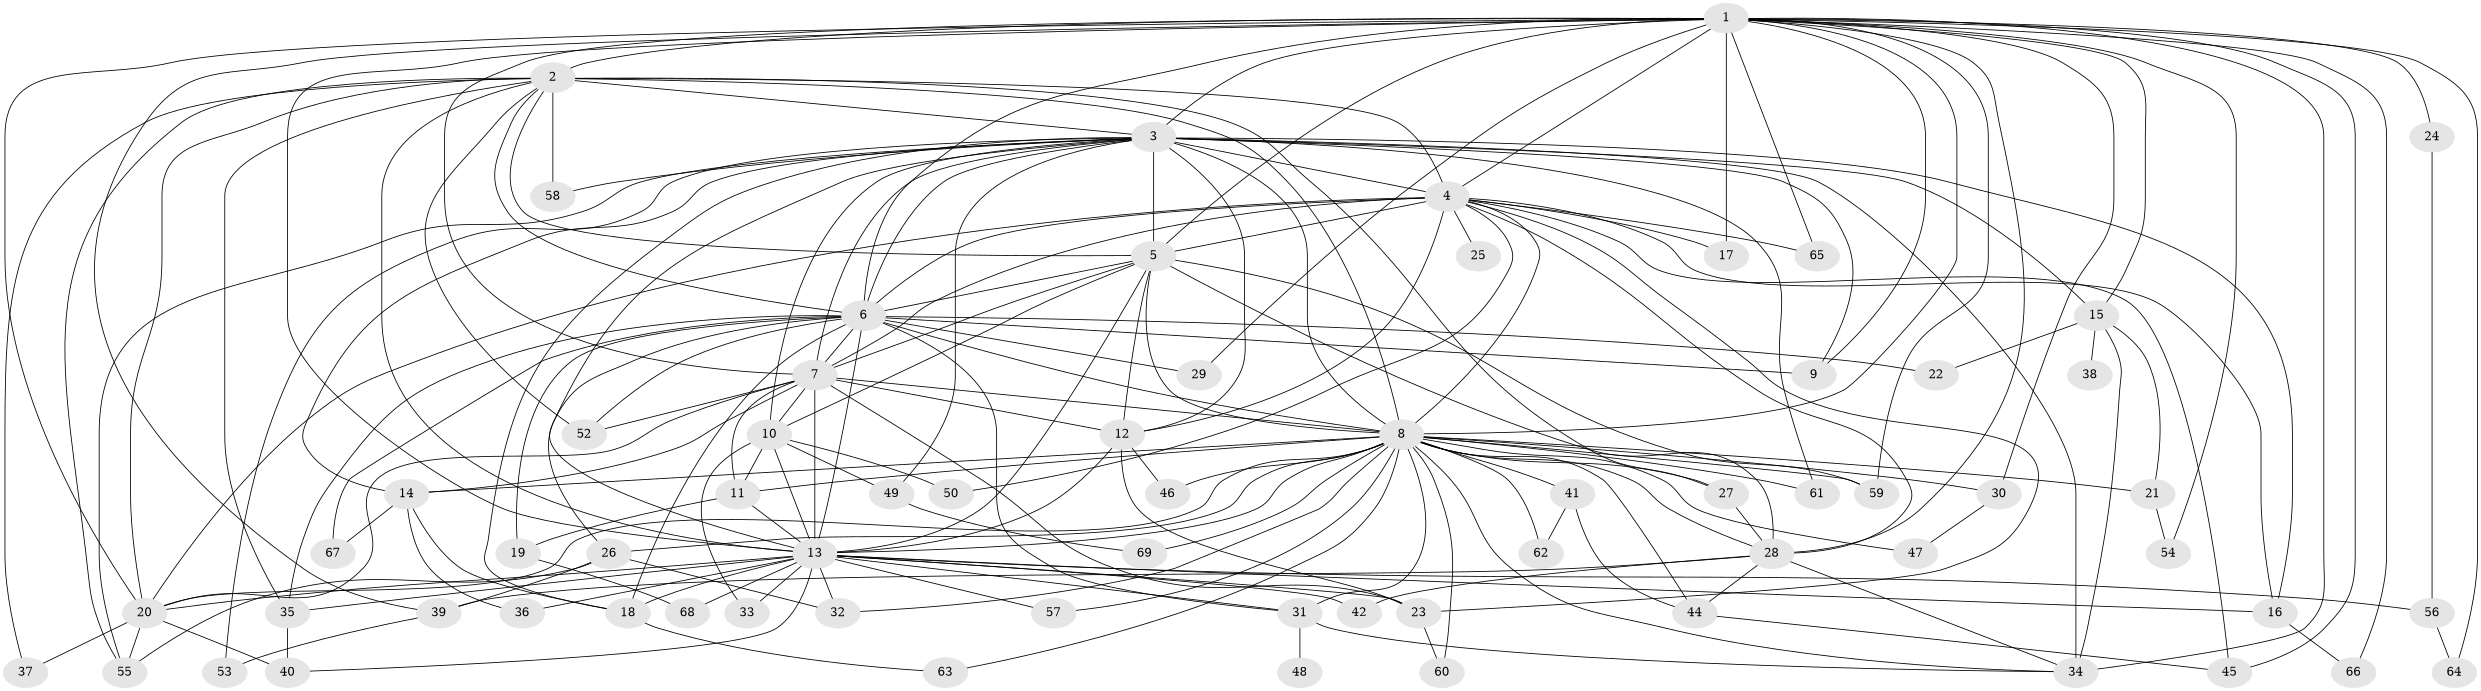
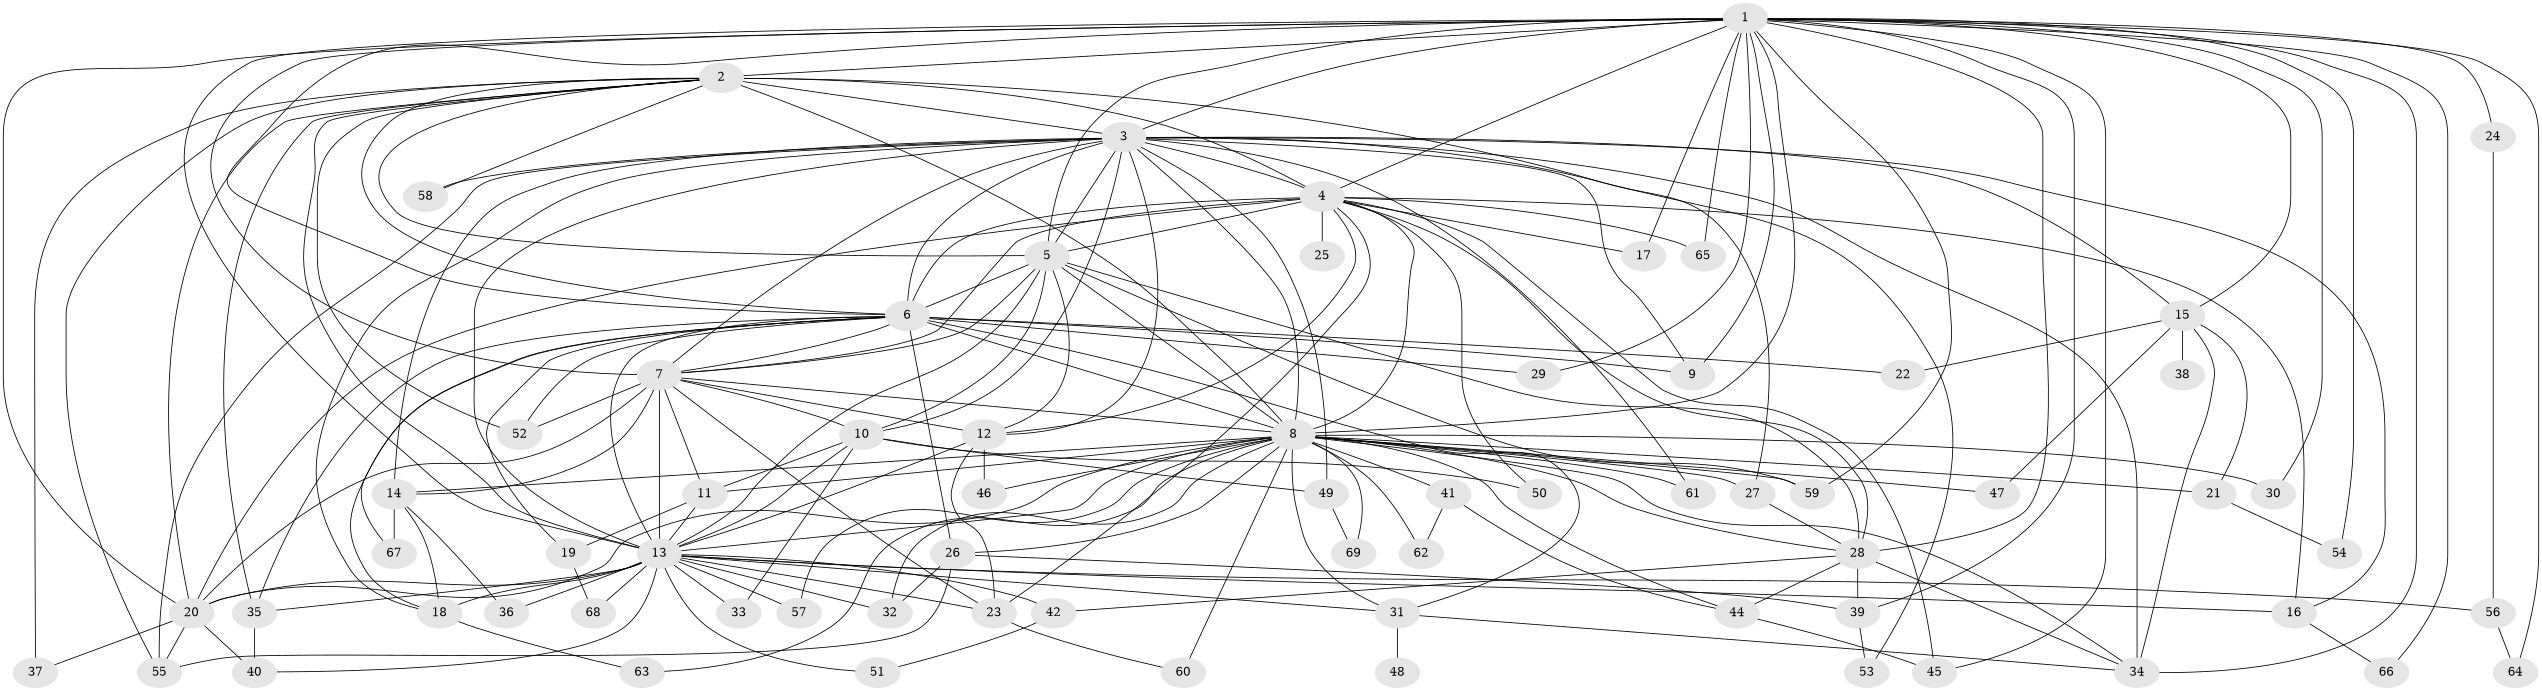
(1957, 524) -> (2090, 405)
none -> (878, 673)
